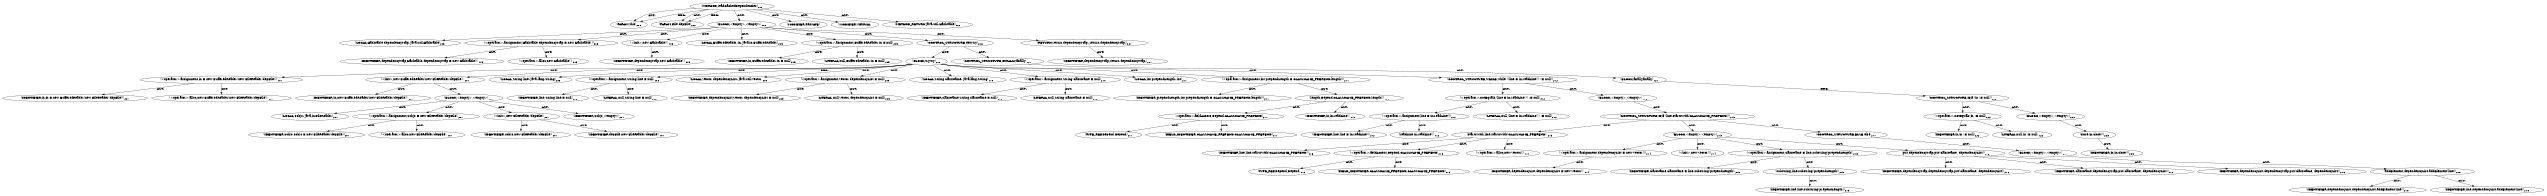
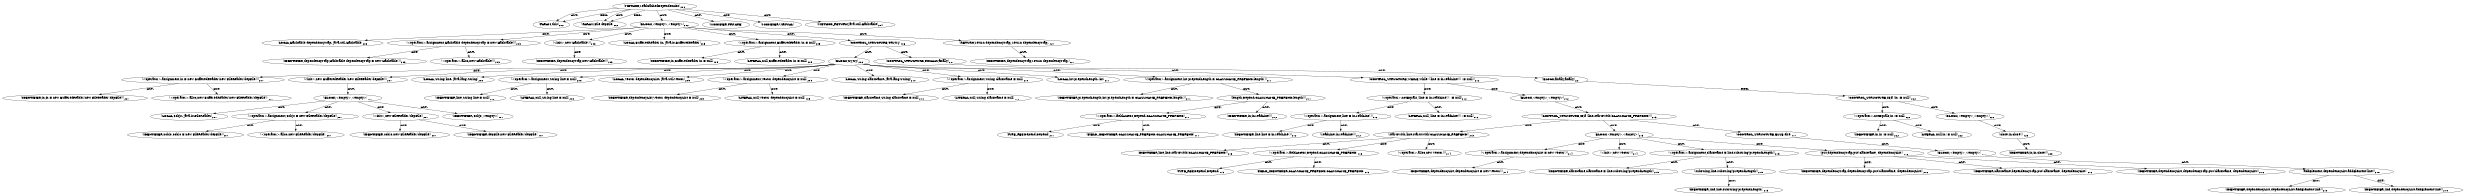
(958, 24) -> (881, 24)
(825, 71) -> (748, 71)
(363, 98) -> none
